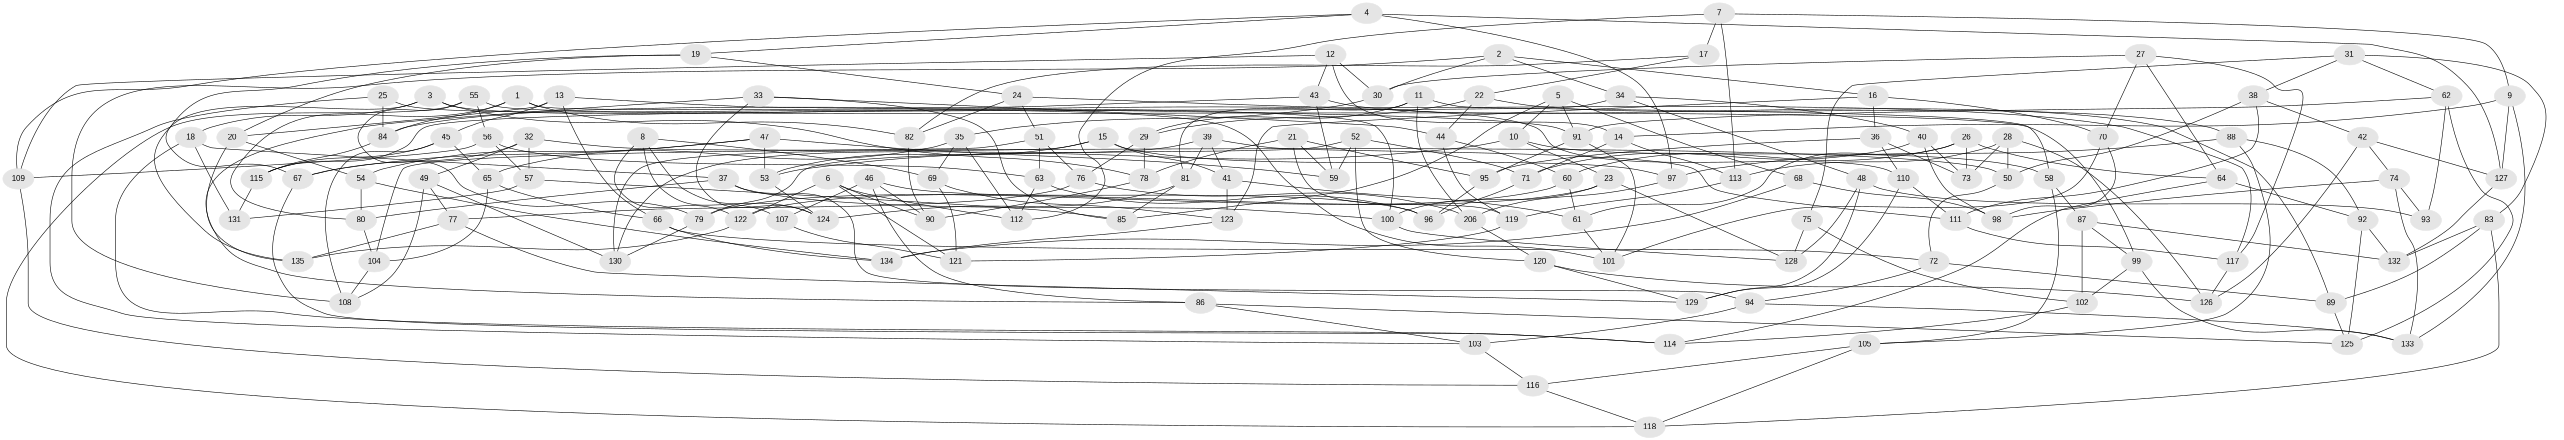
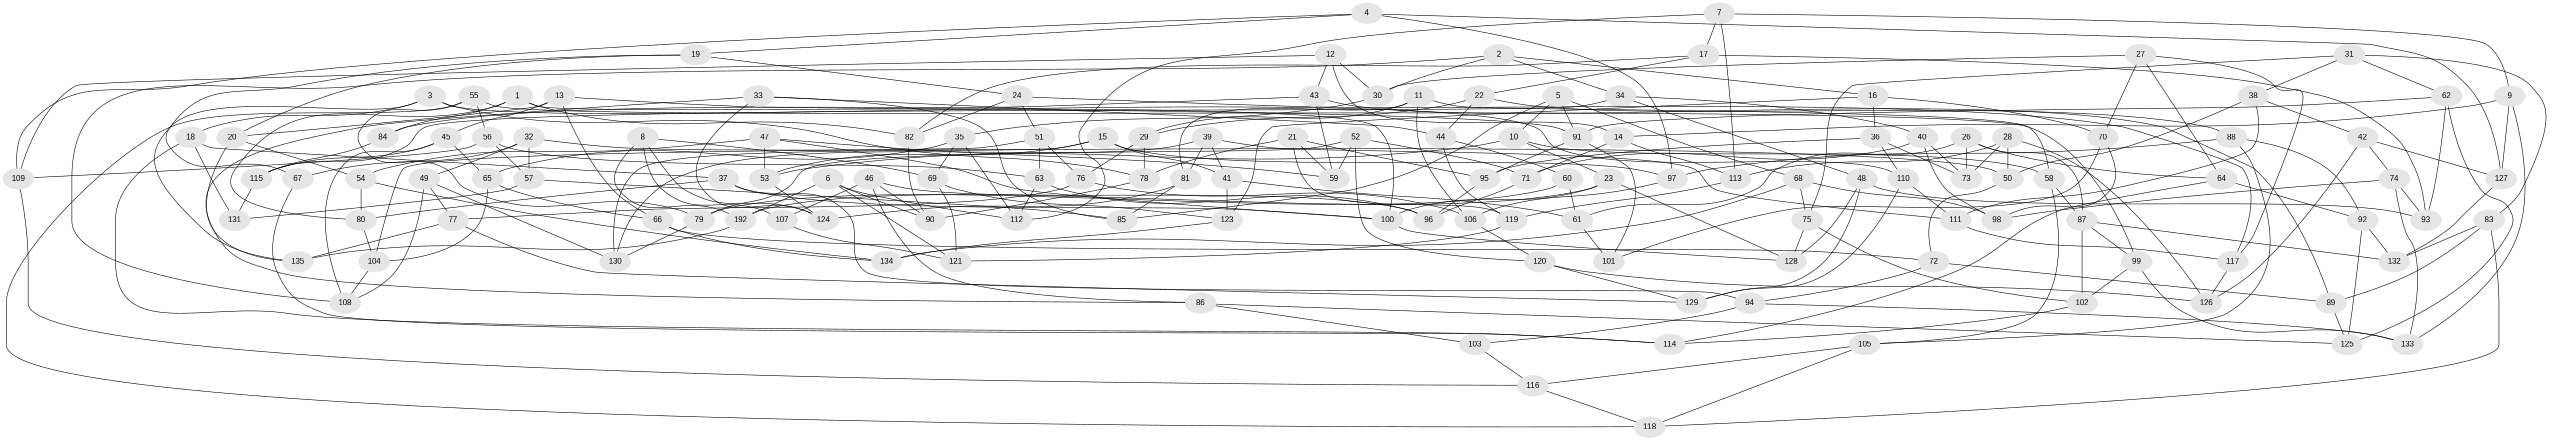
none -> (2066, 66)
(383, 96) -> none
(530, 154) -> (1029, 191)
(1766, 157) -> (2051, 156)
none -> (1803, 199)
(741, 220) -> (741, 220)
(1470, 220) -> (1470, 220)
